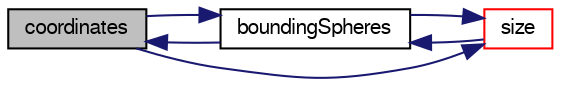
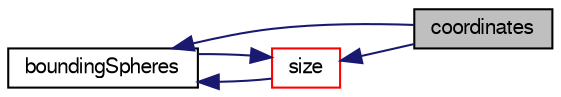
(194, 43) -> none
